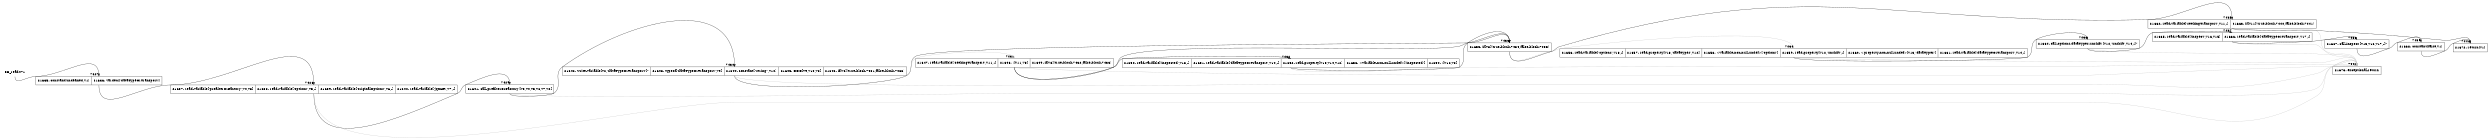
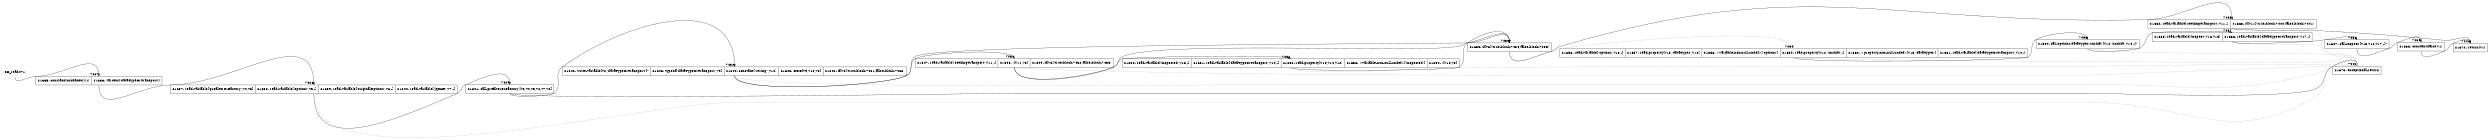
(918, 58) -> (918, 58)
(1441, 93) -> (1441, 93)
